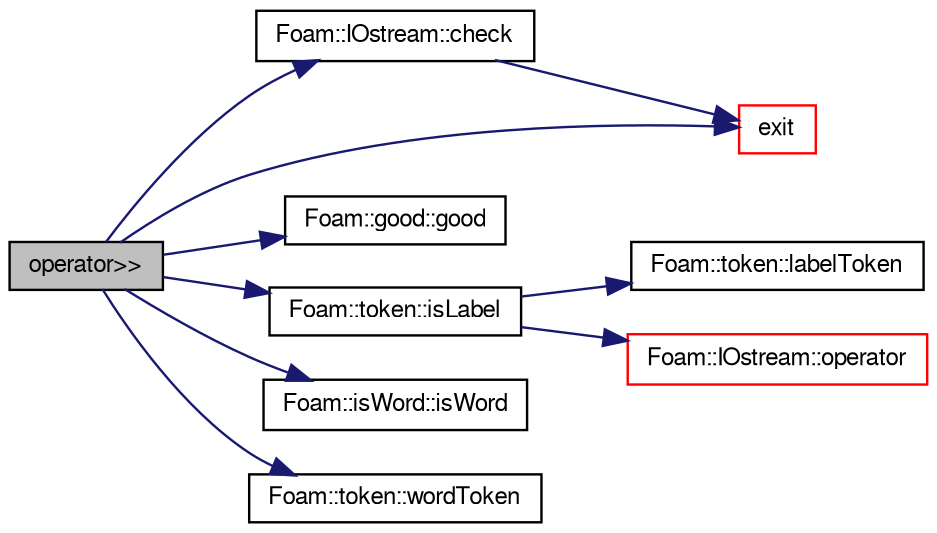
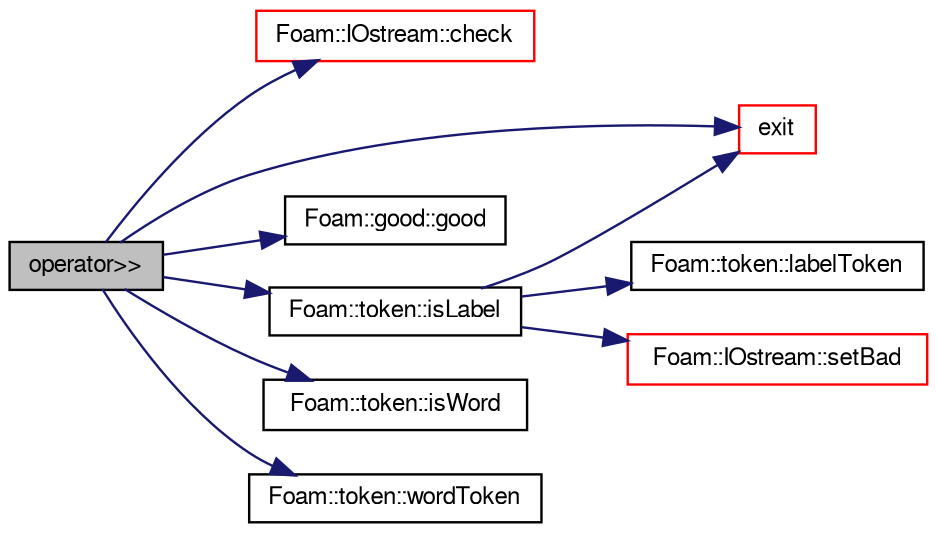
(395, 36) -> (395, 36)
(605, 87) -> (603, 233)
(777, 359) -> (777, 359)
(395, 405) -> (395, 405)
